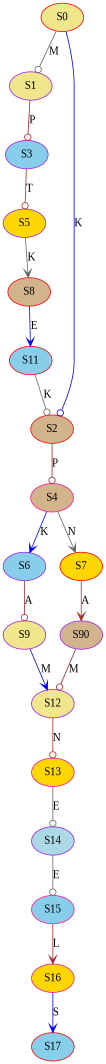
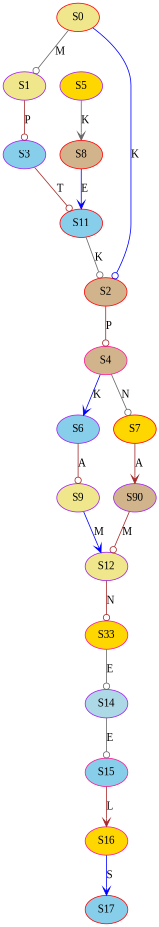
(26, 186) -> (51, 187)
(65, 528) -> (119, 392)
(53, 772) -> (106, 635)
